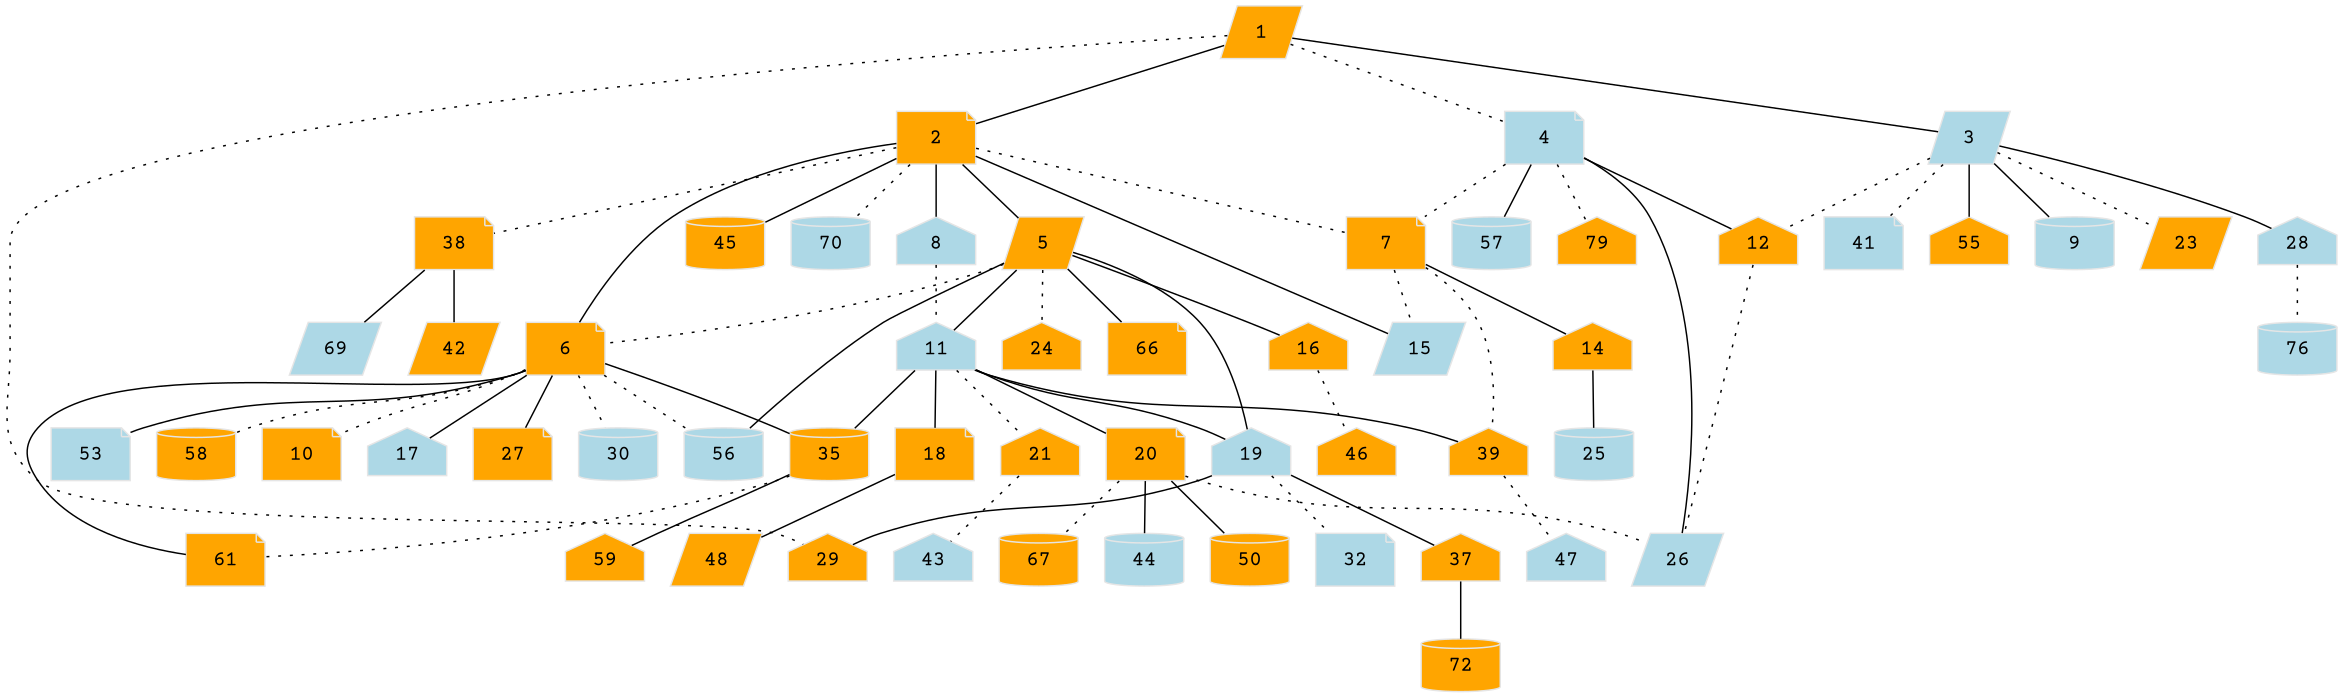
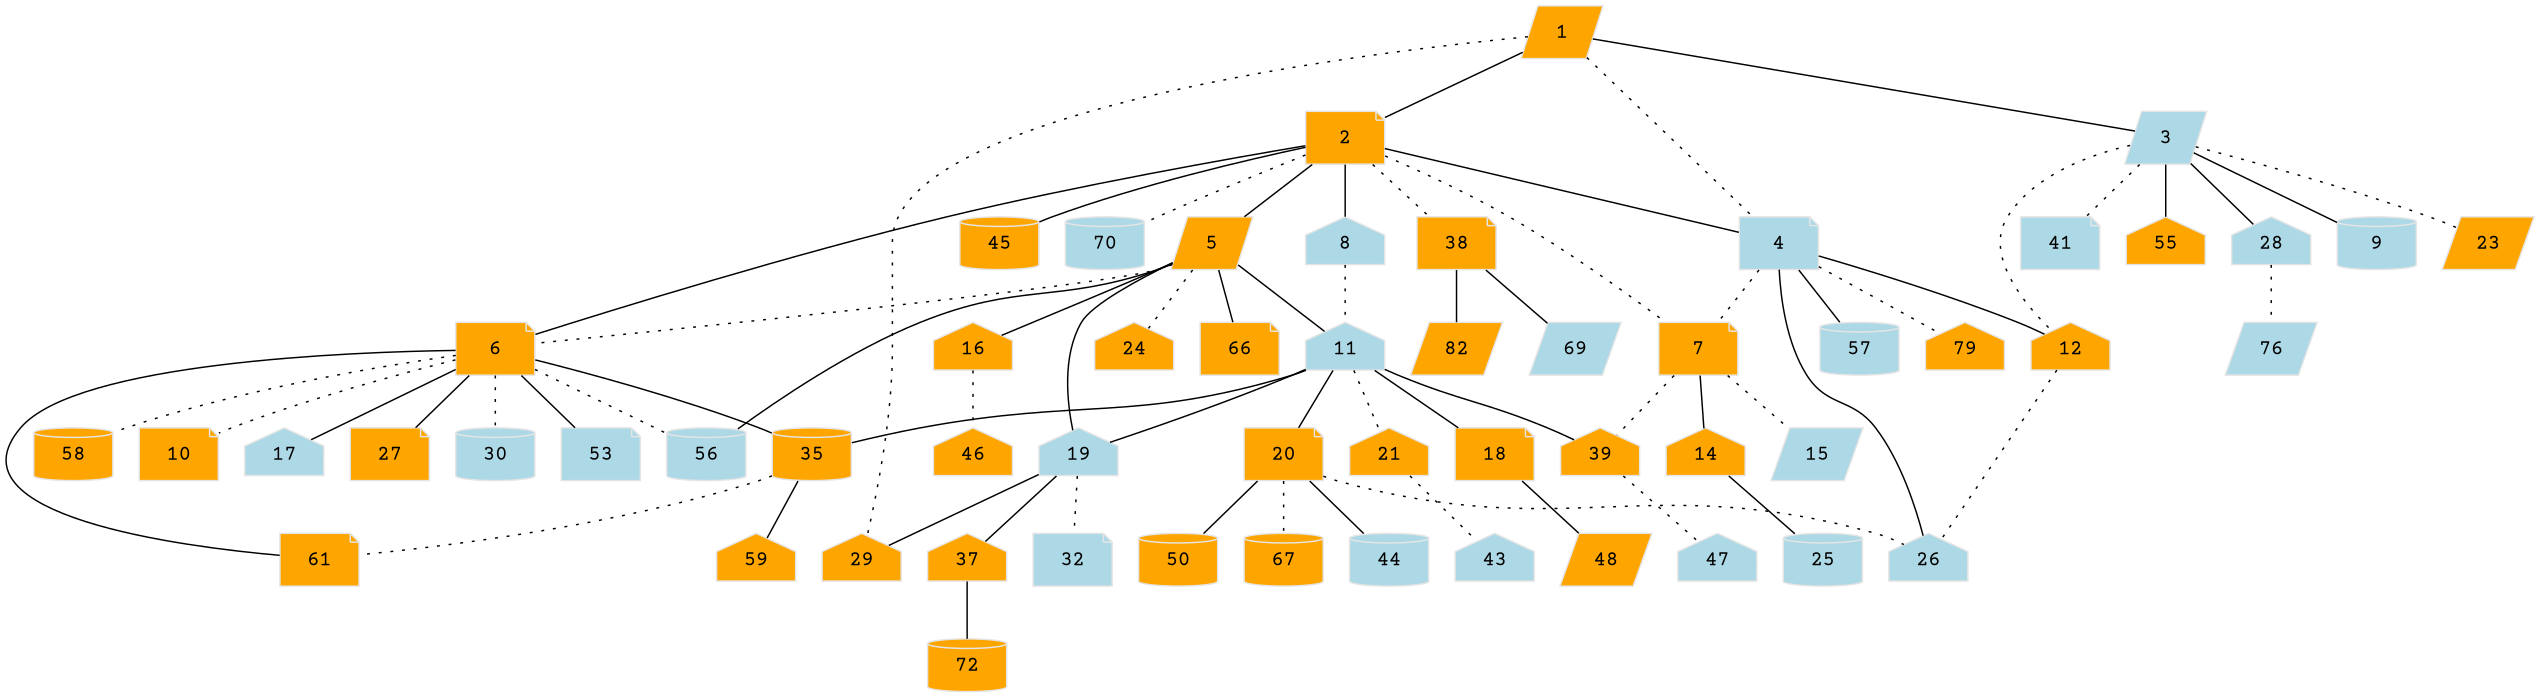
(1182, 245) -> (1562, 190)
(454, 349) -> (1457, 349)
(2297, 349) -> (2271, 349)
(1678, 560) -> (1928, 560)
